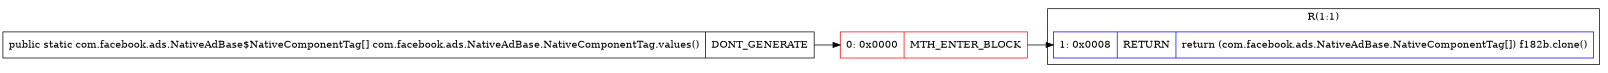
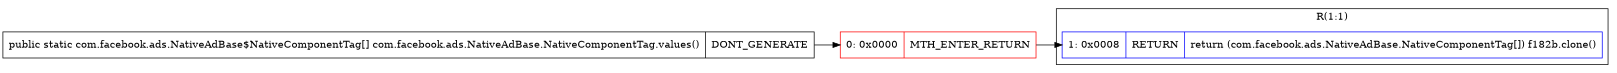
(966, 45) -> (970, 45)
